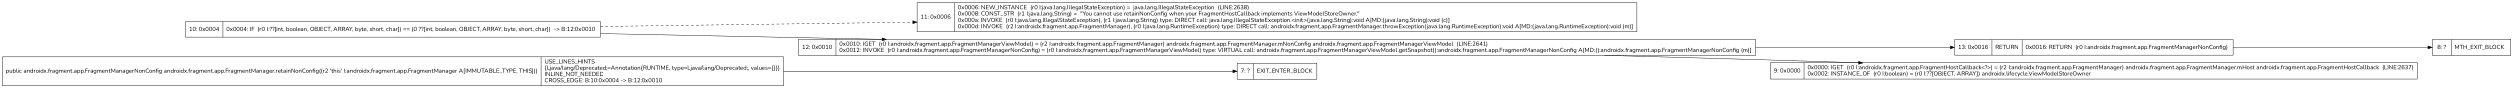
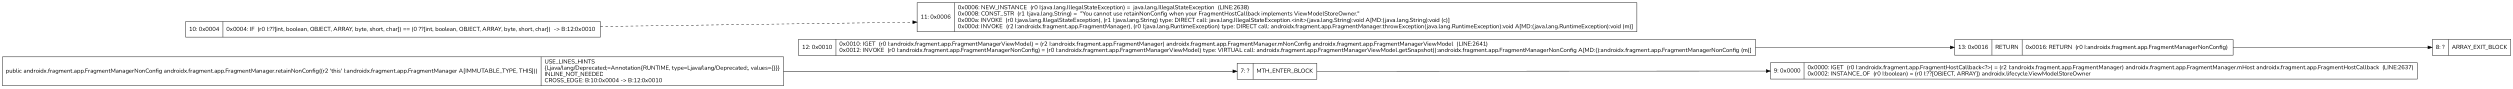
(741, 36) -> none
(2480, 47) -> (2480, 47)
(1732, 59) -> (1542, 71)
(1285, 71) -> (1285, 71)
